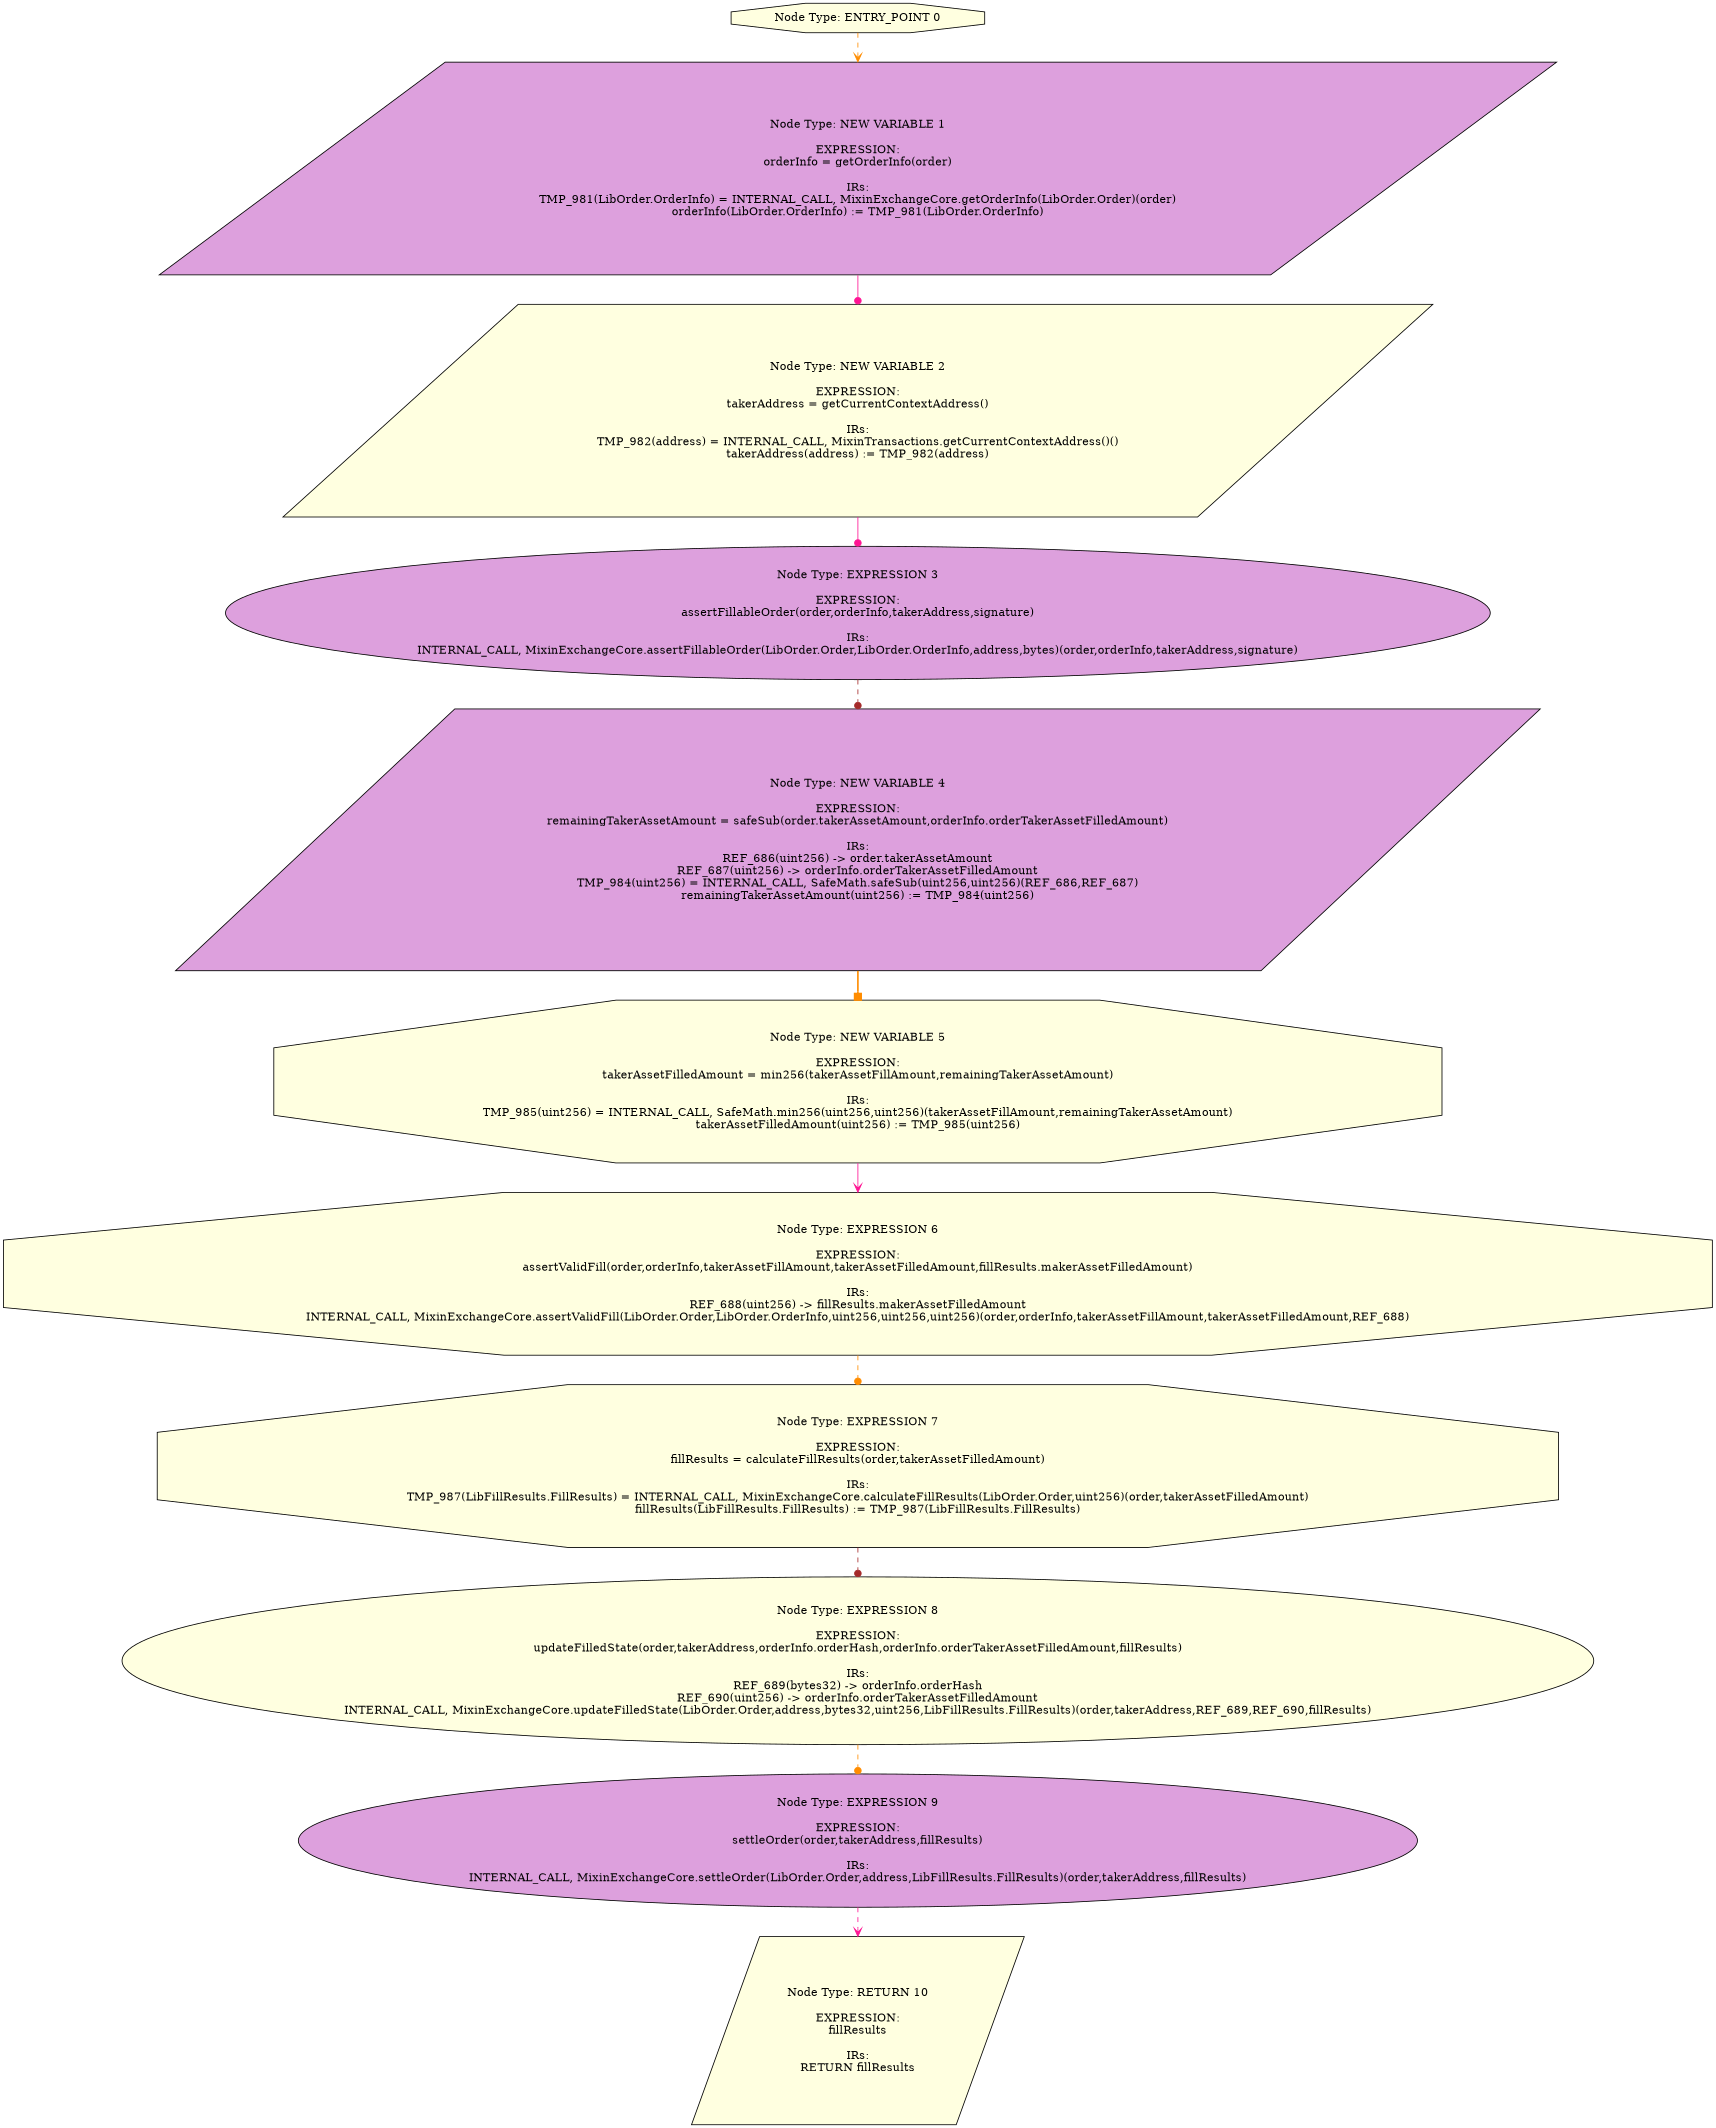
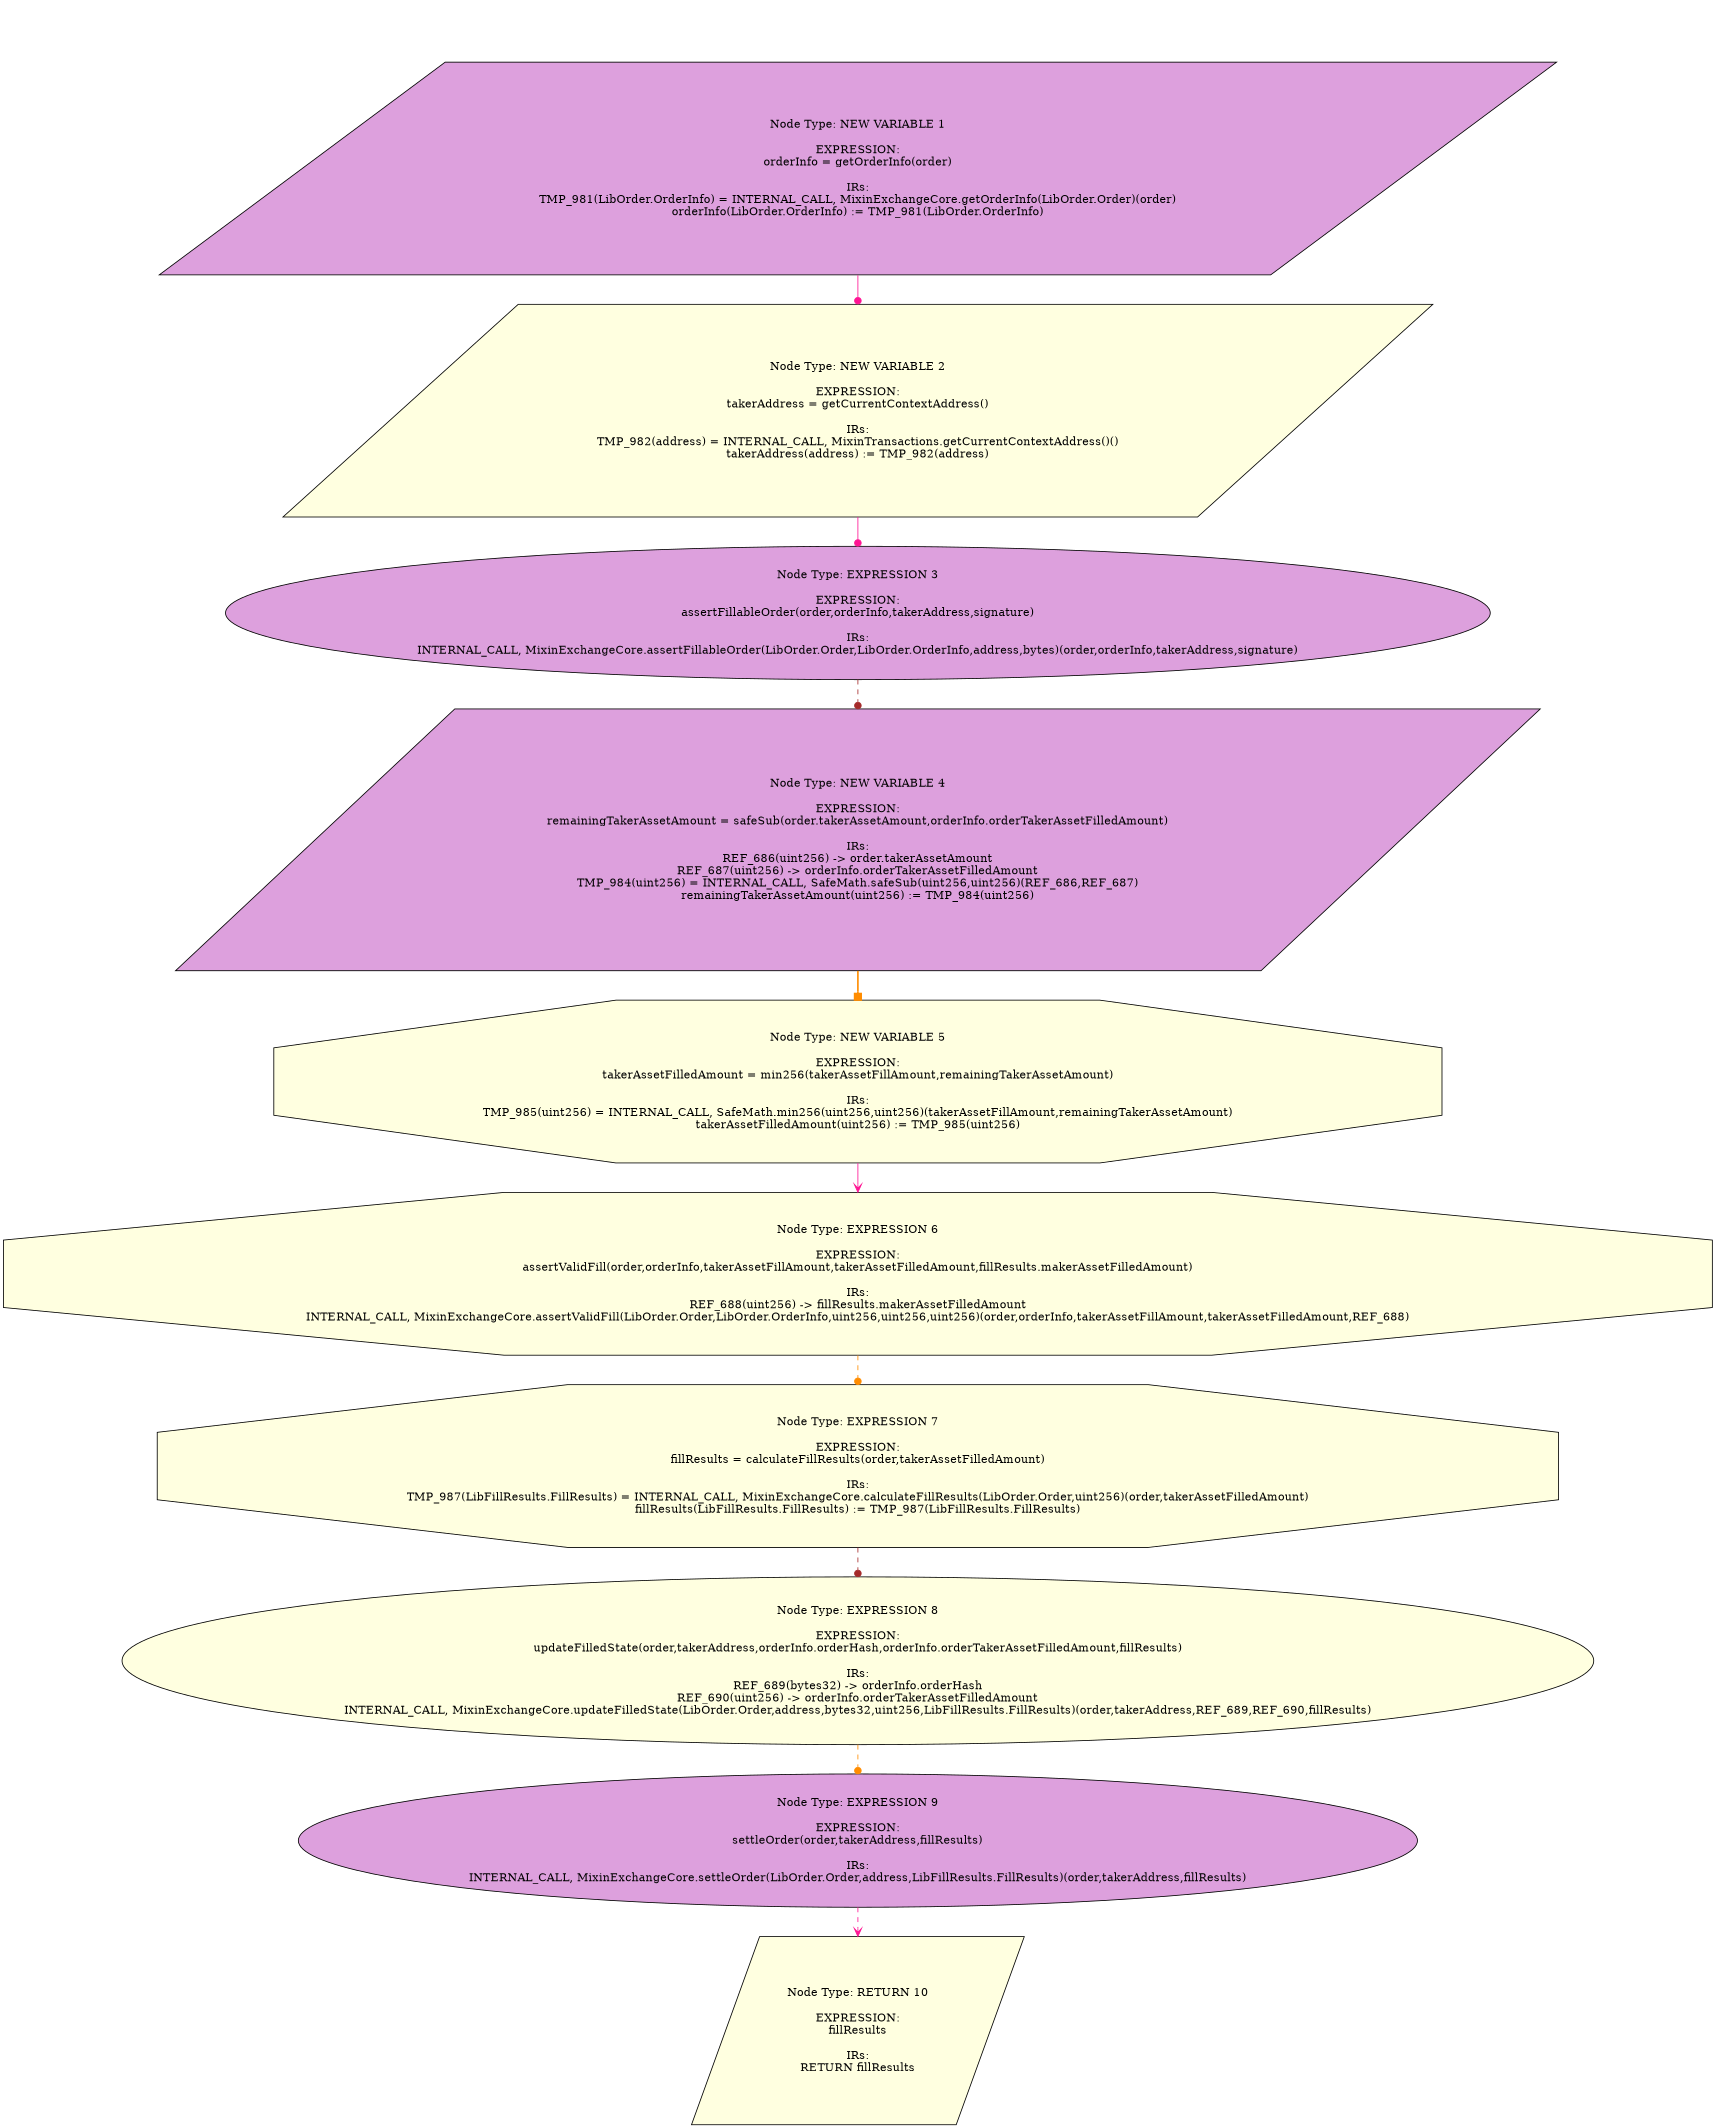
(858, 18) -> none
